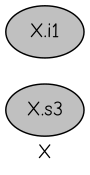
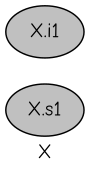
(45, 110) -> (45, 110)
